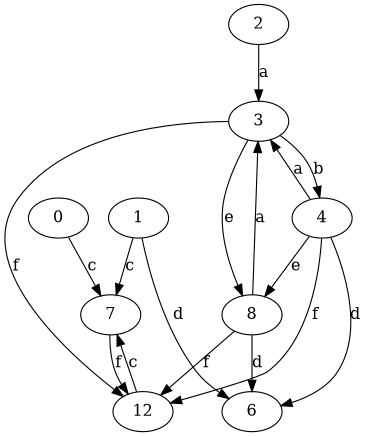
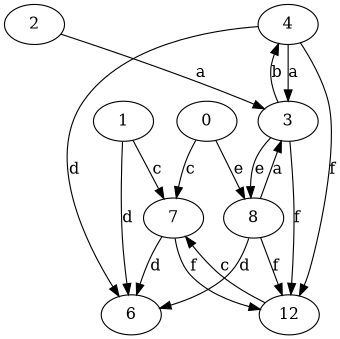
none -> (150, 260)
(290, 262) -> (228, 165)
